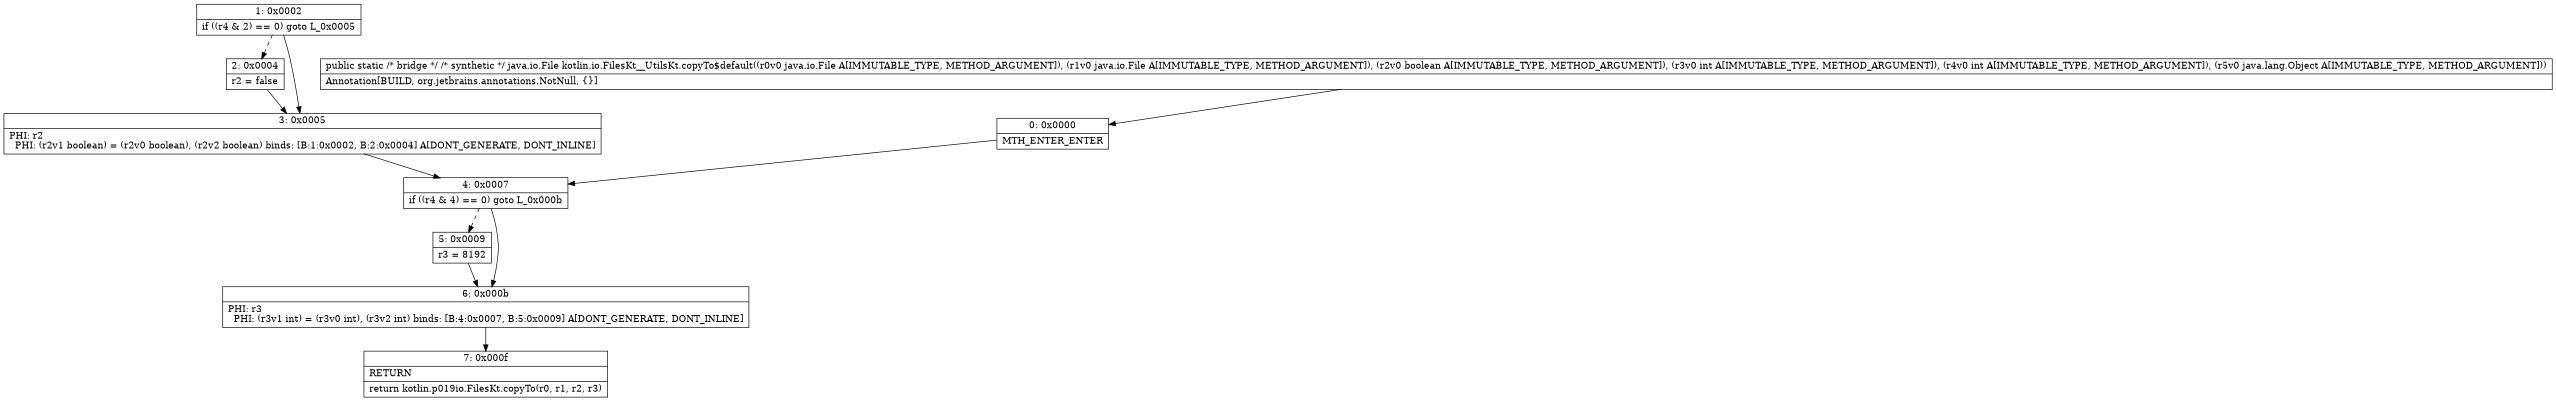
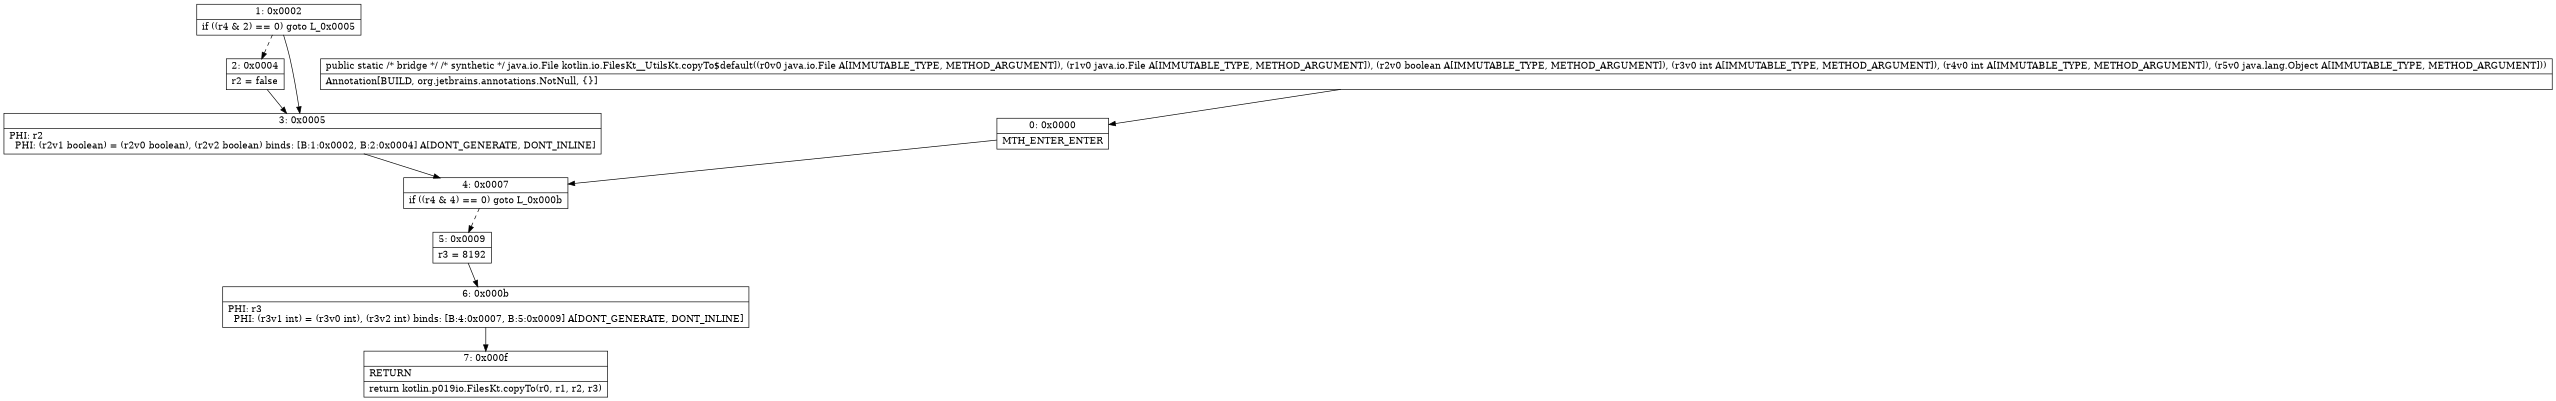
(498, 244) -> none
